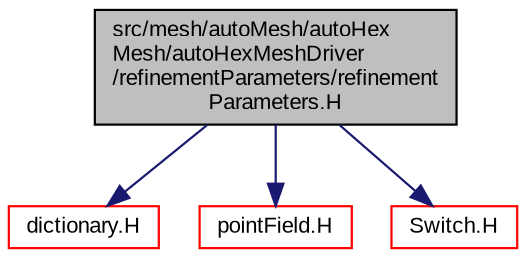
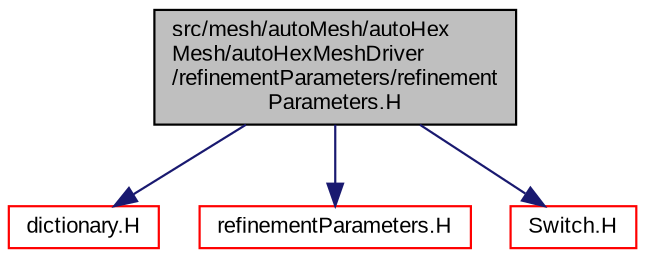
(276, 227) -> (335, 227)
